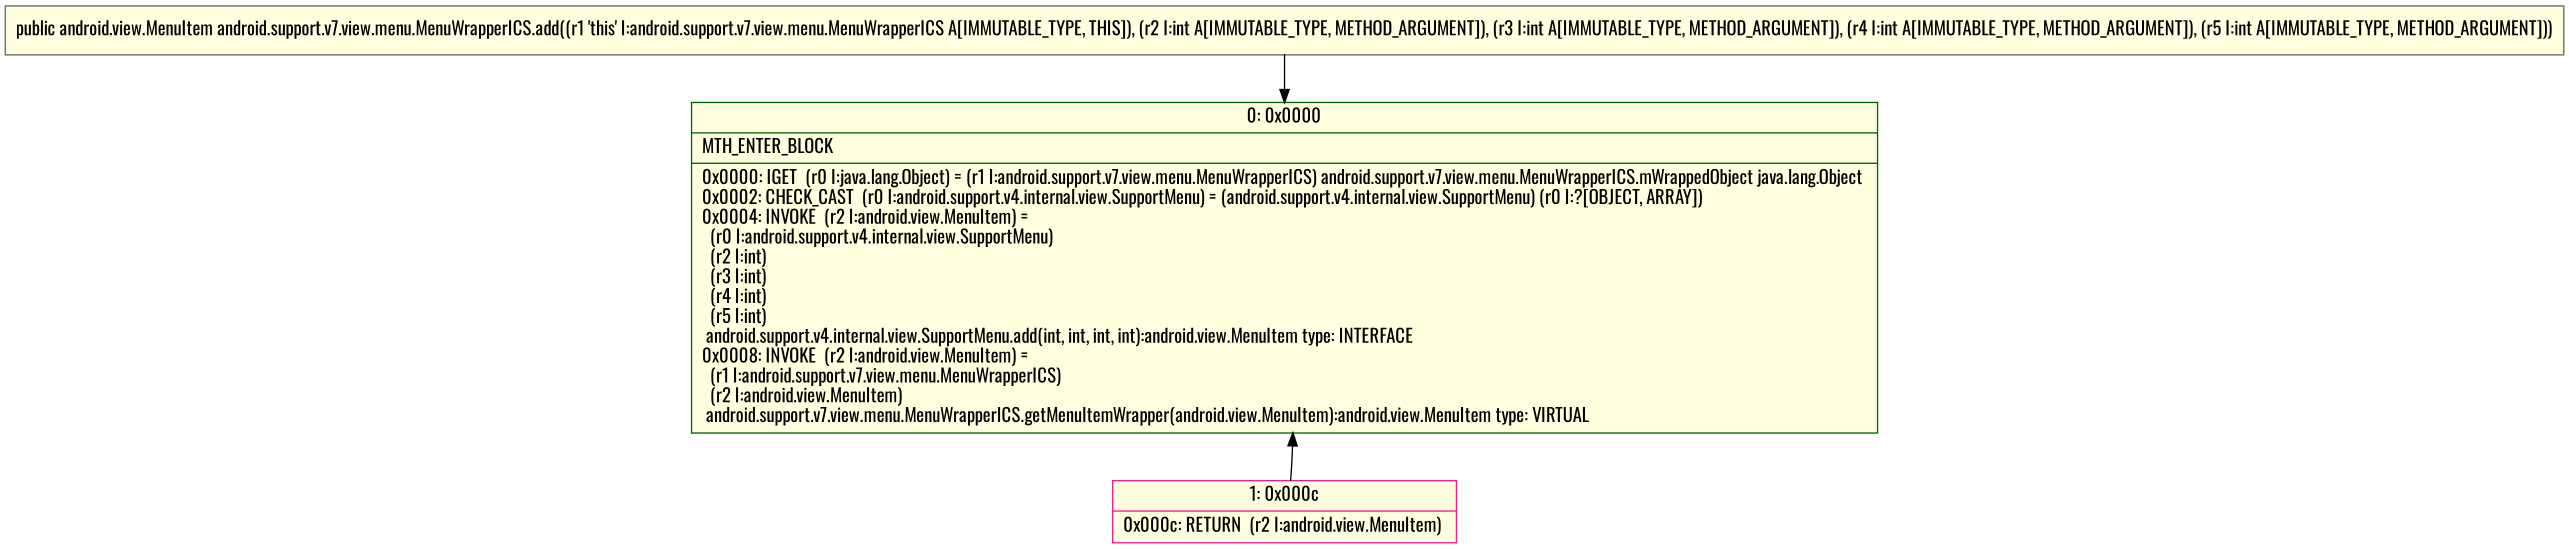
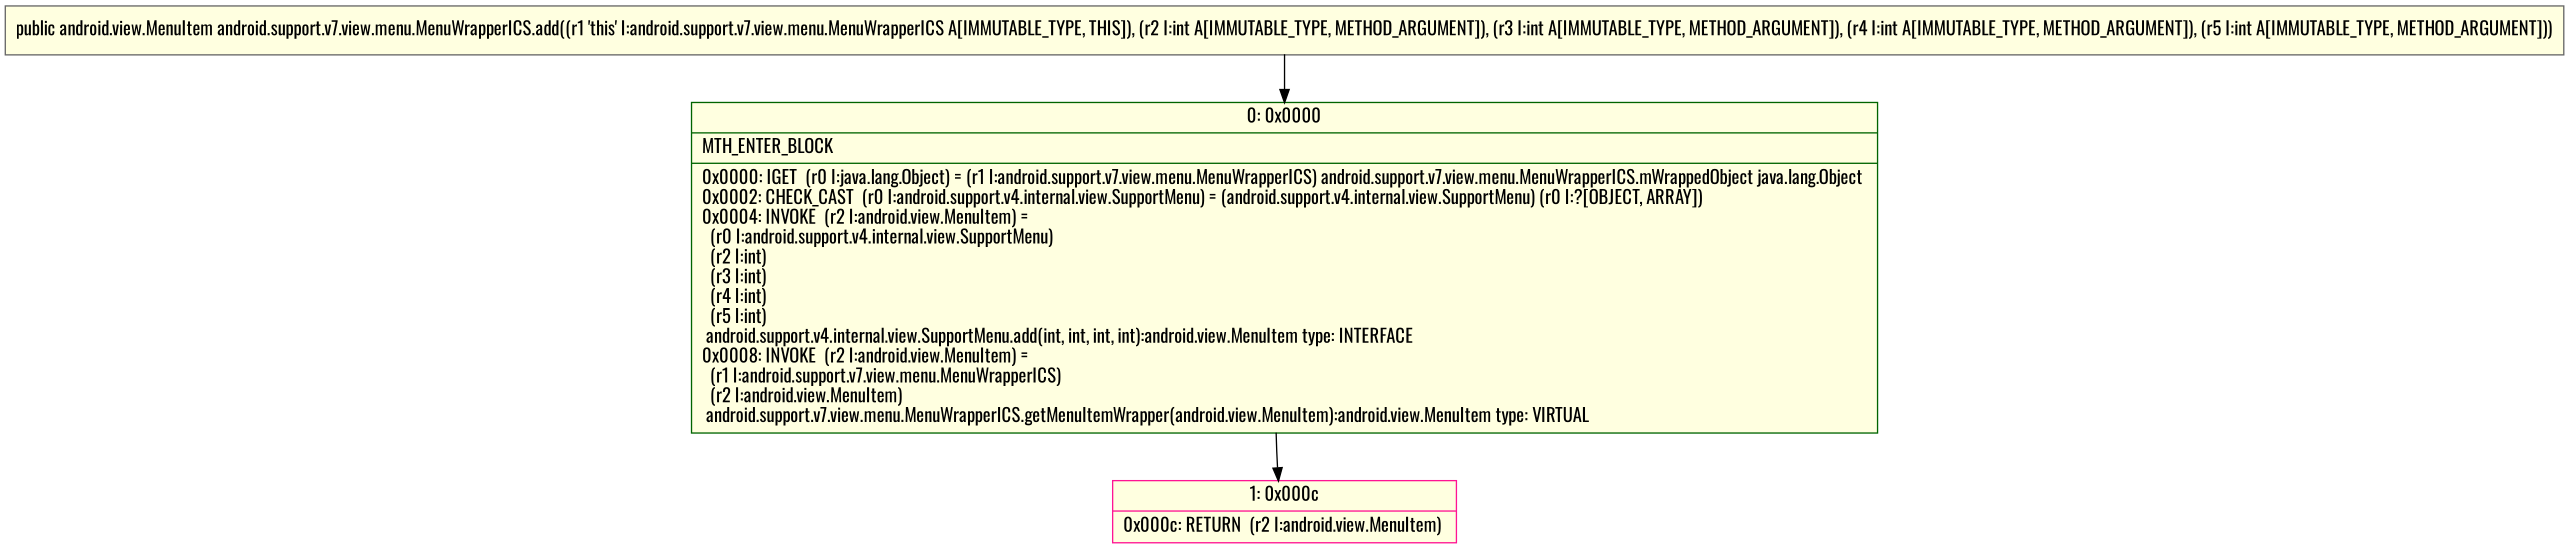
(1292, 464) -> (1277, 450)
